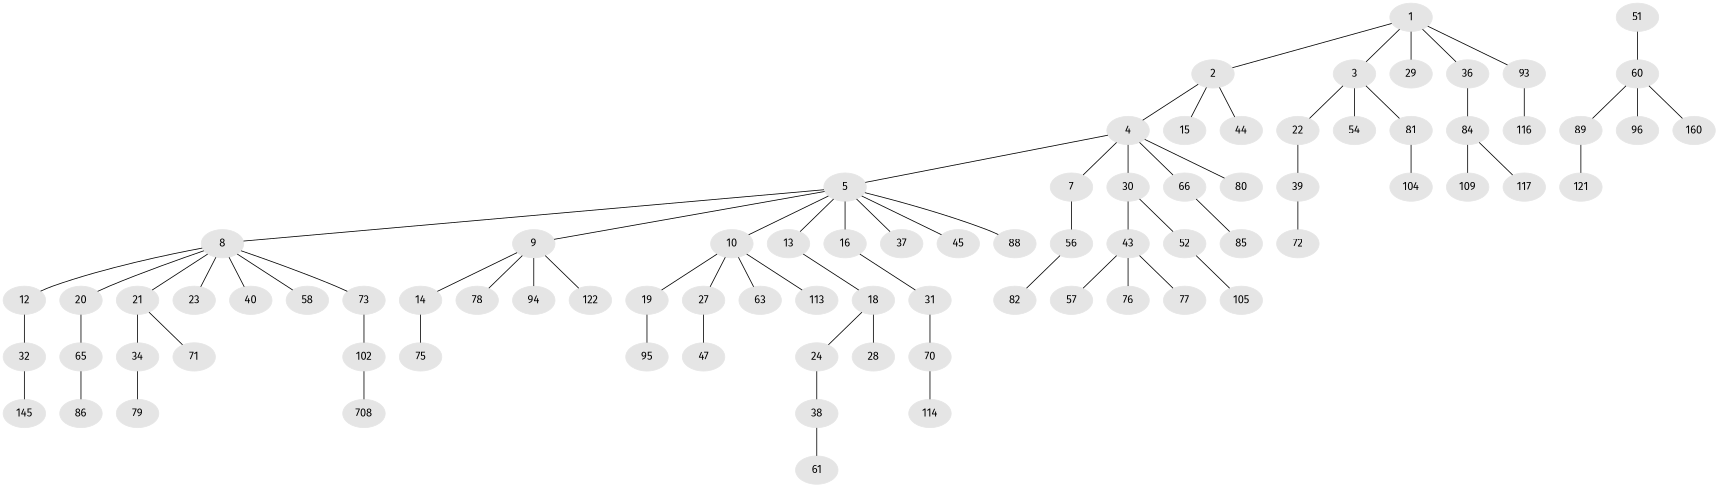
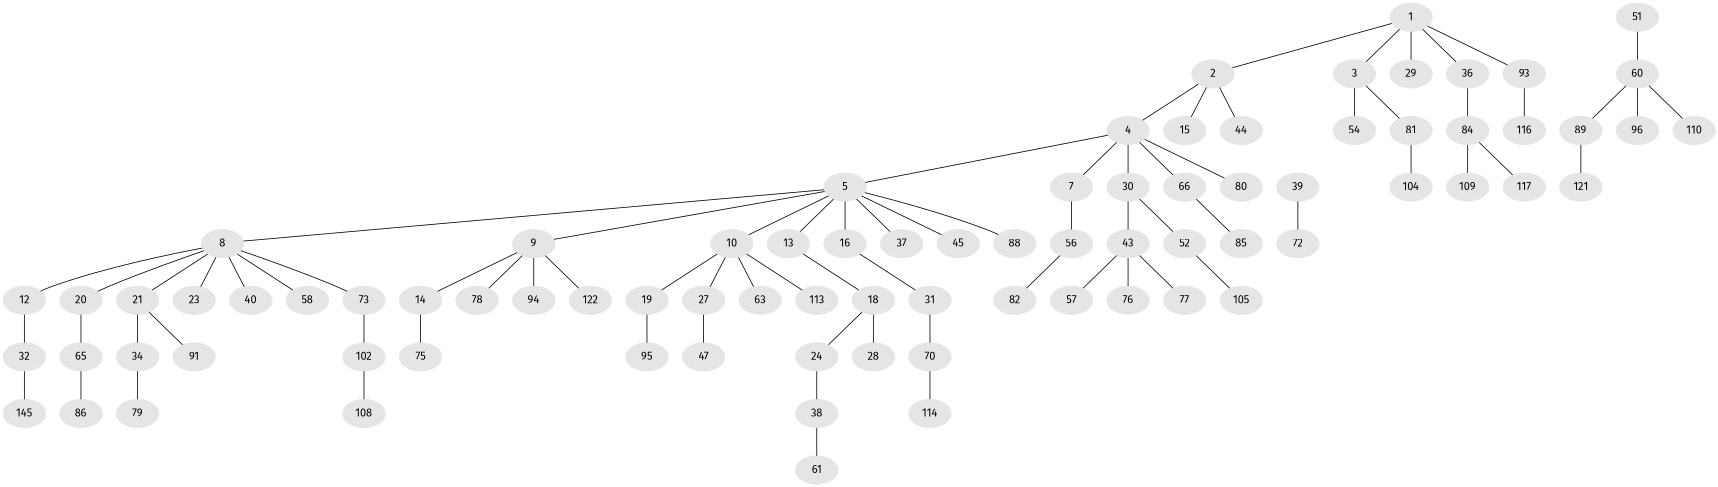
(1298, 130) -> none
(1694, 130) -> (1694, 130)
(194, 357) -> (194, 357)
(364, 413) -> (364, 413)
